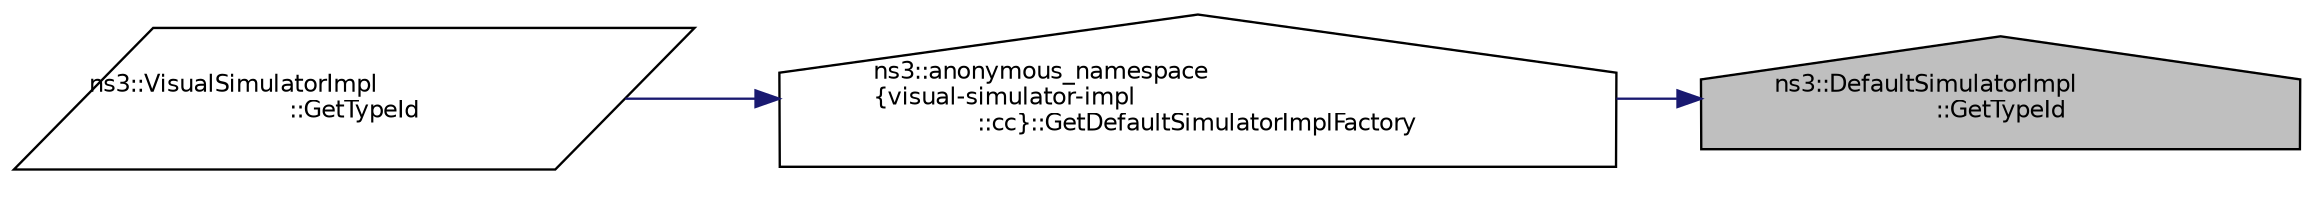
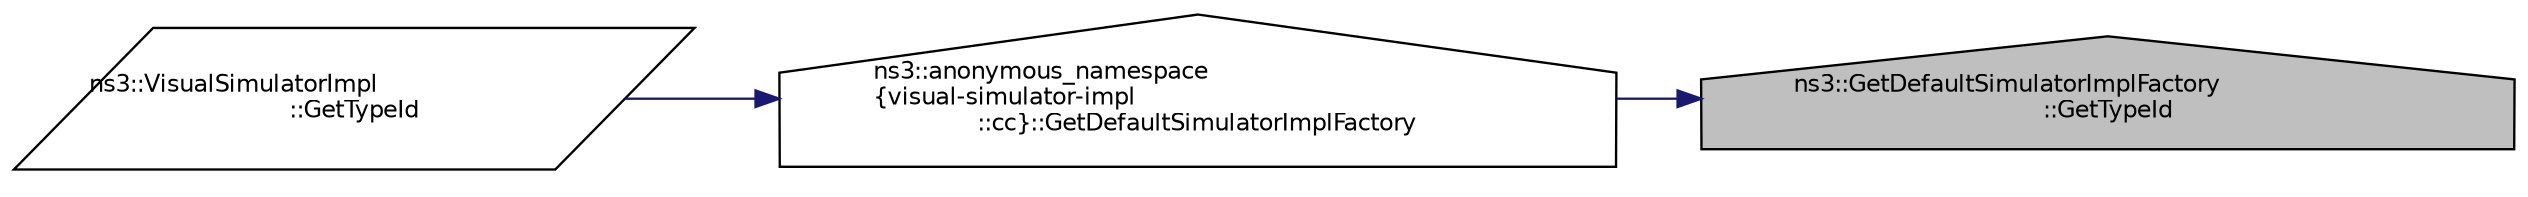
(2001, 99) -> (2108, 99)
